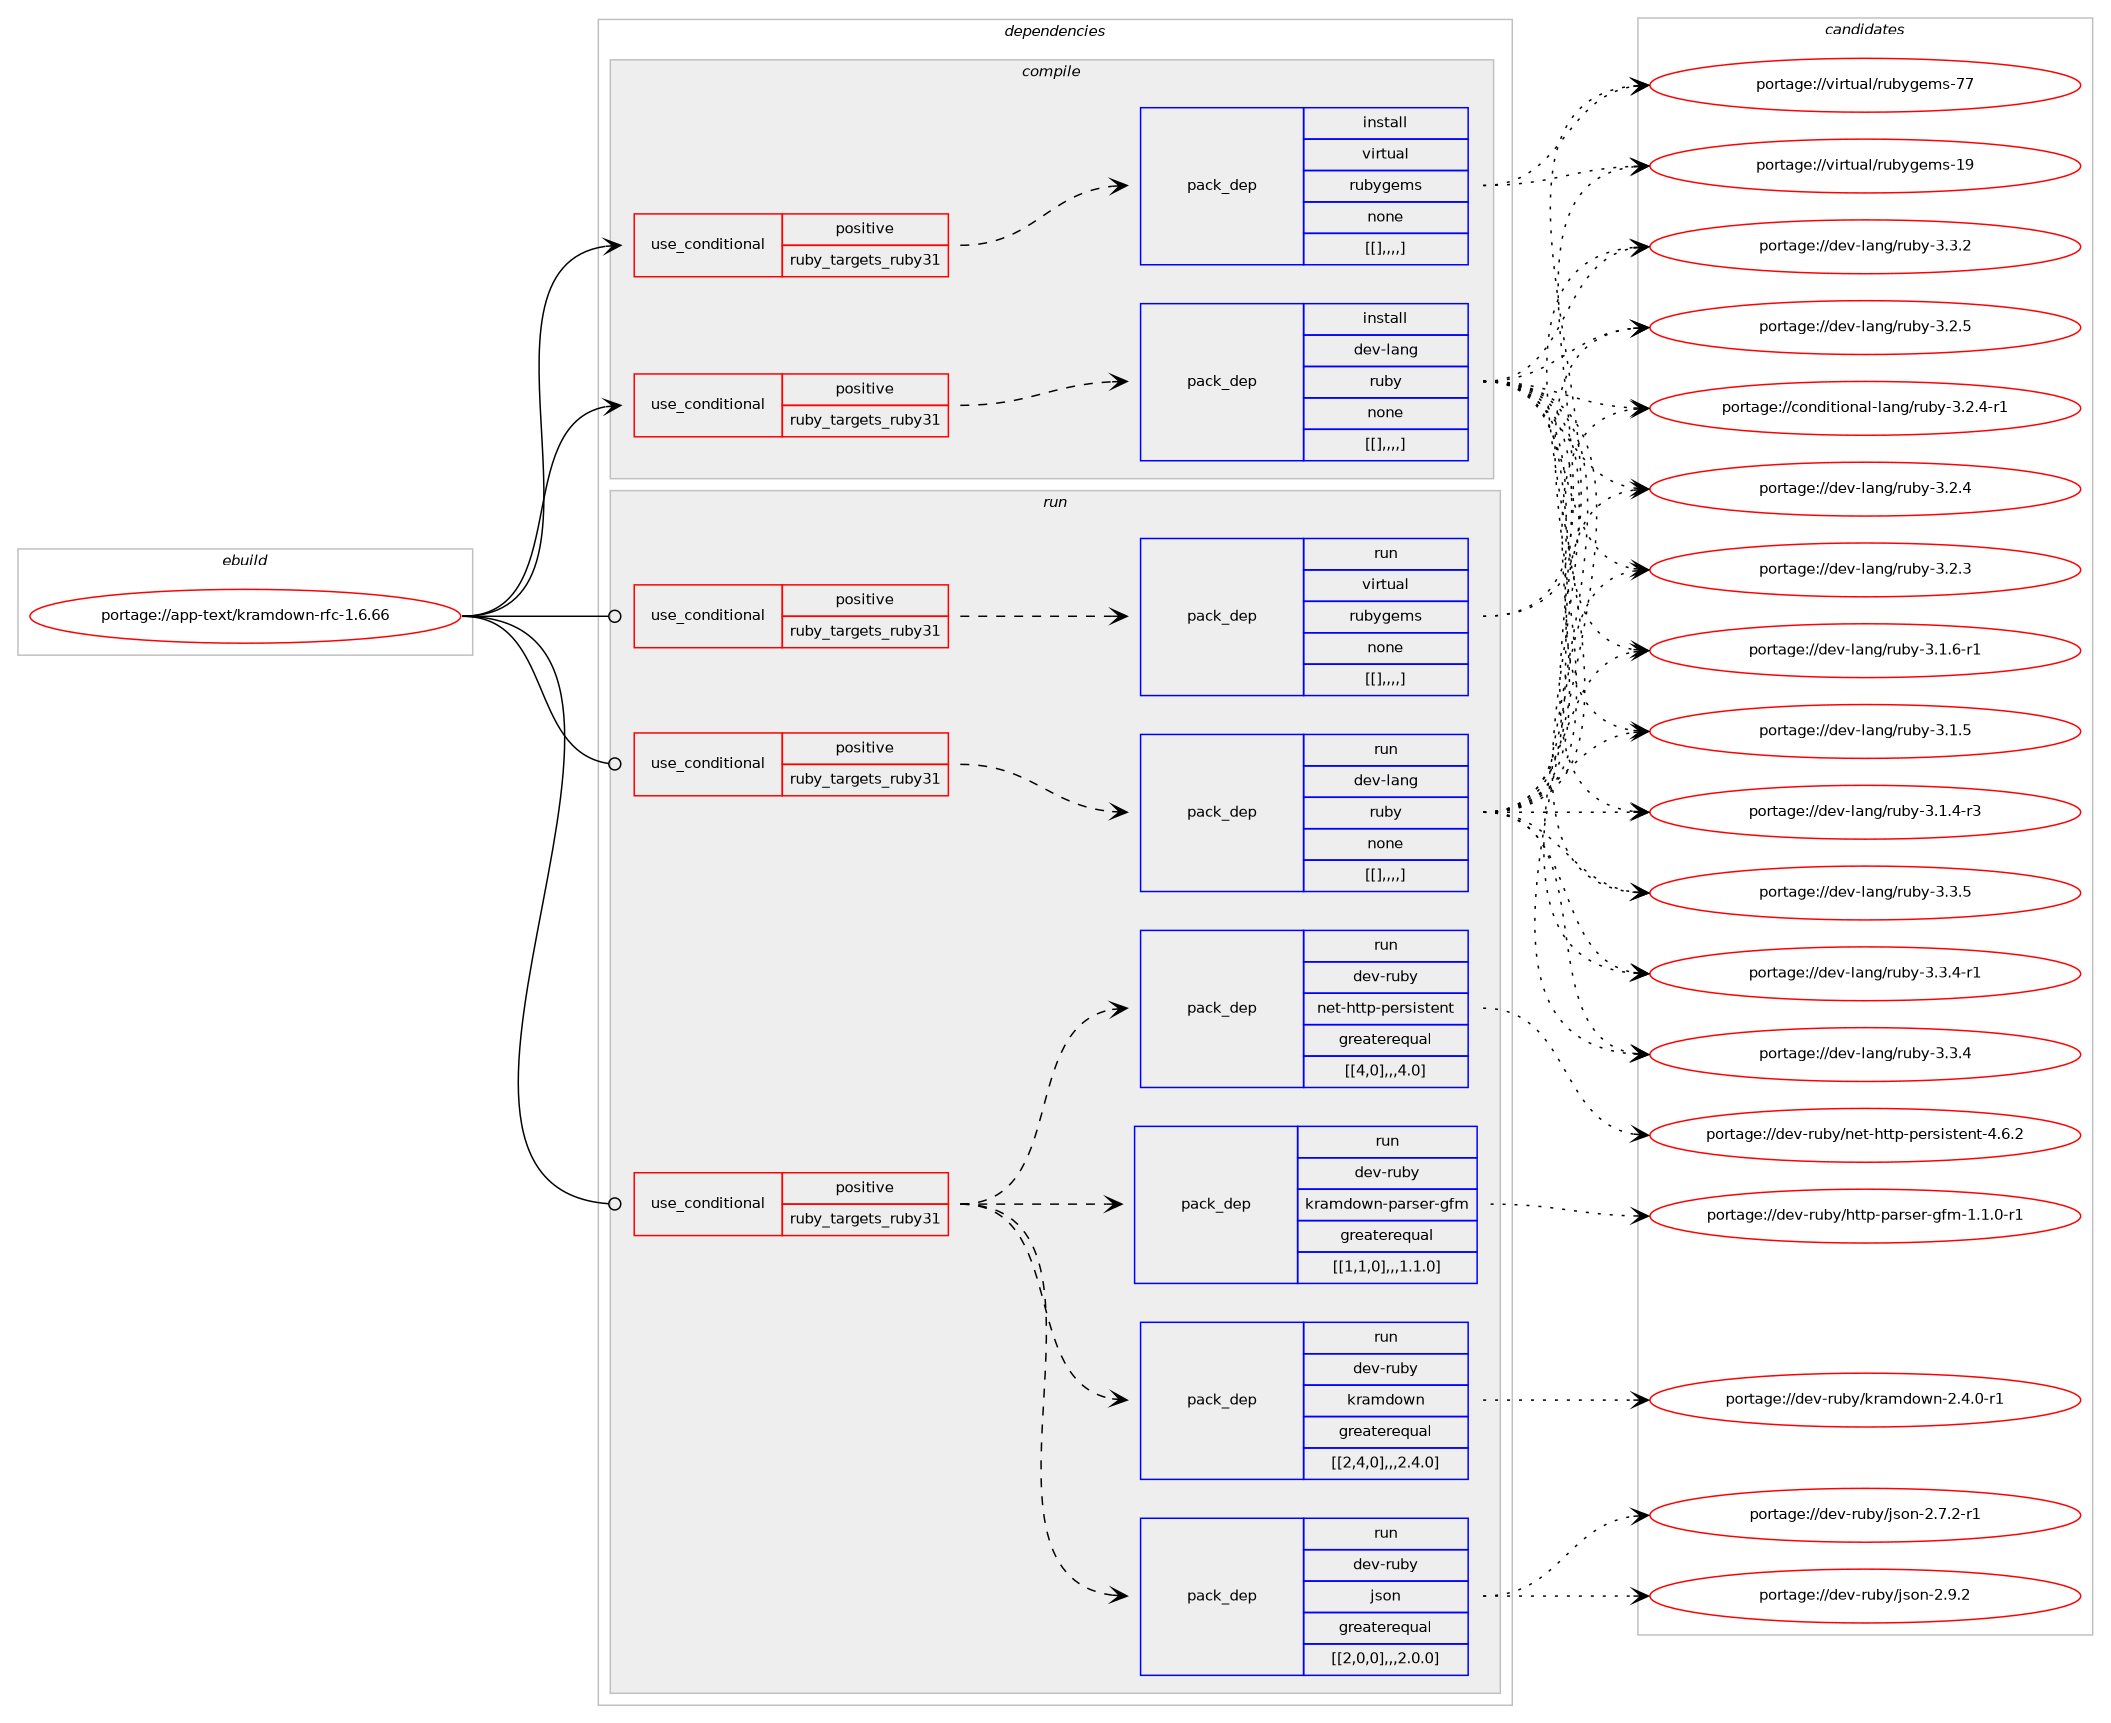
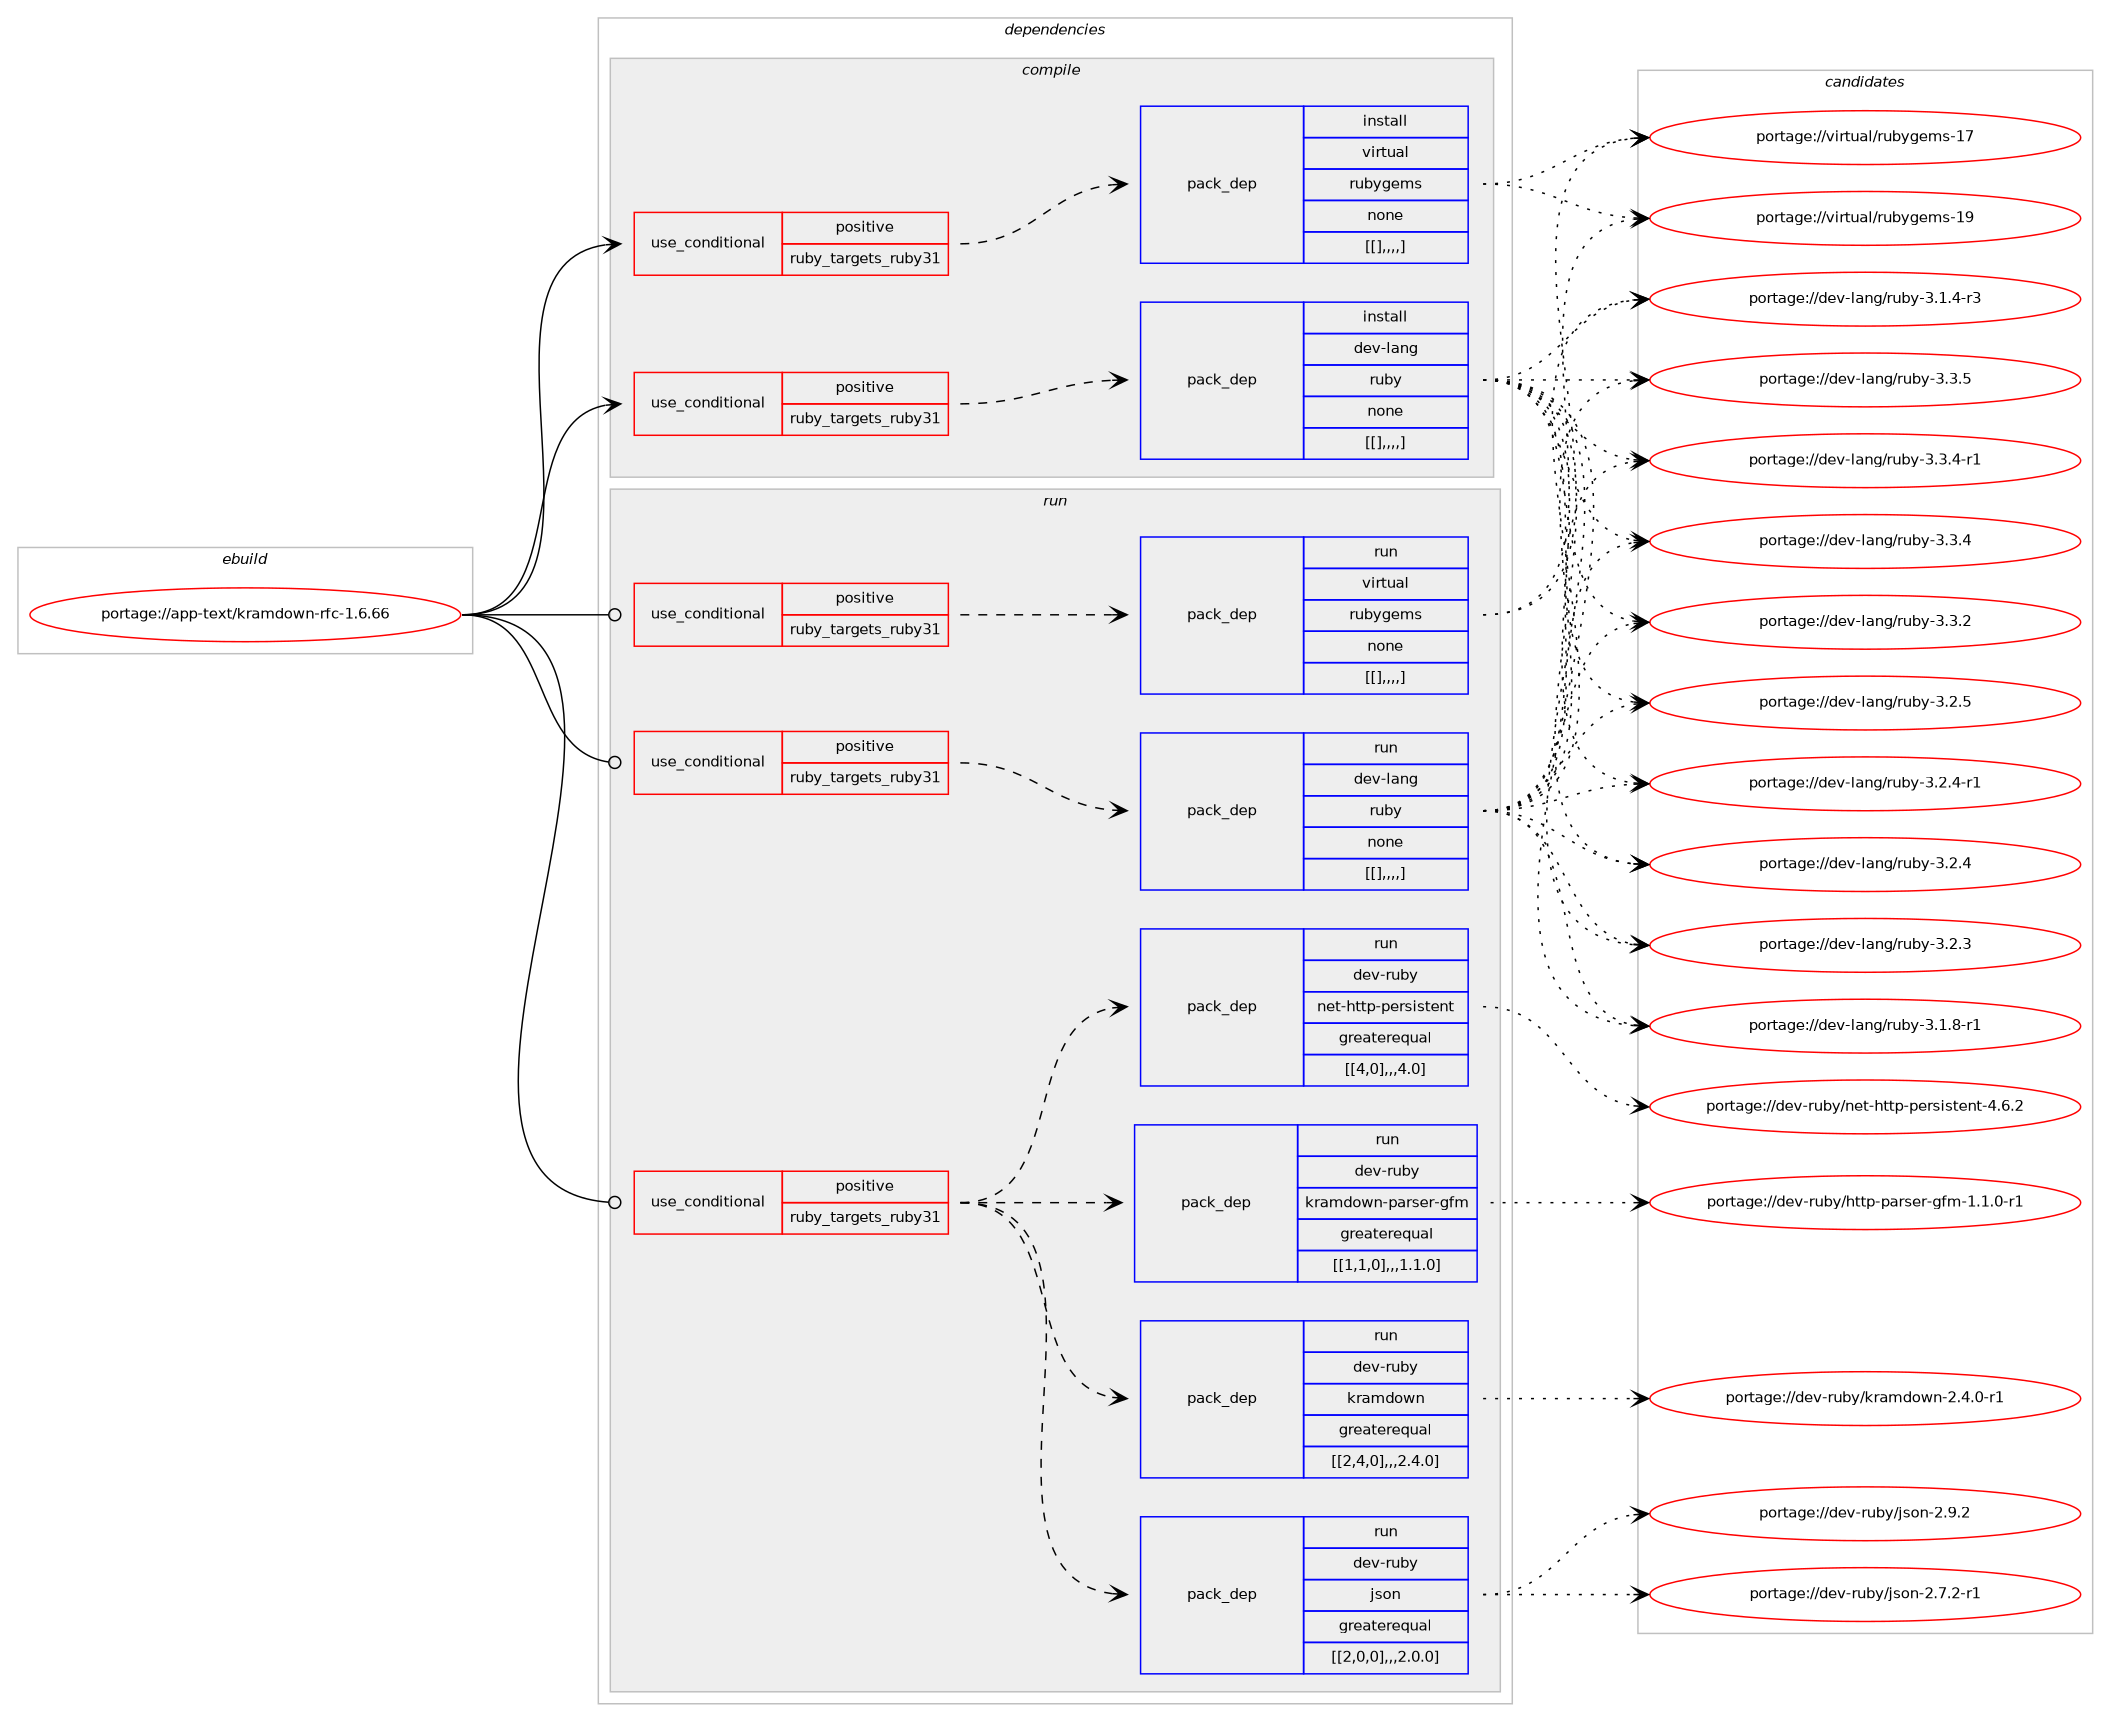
(1865, 85) -> (1865, 138)
(1865, 408) -> (1865, 784)
(1865, 651) -> (1865, 1026)
(1865, 731) -> none
